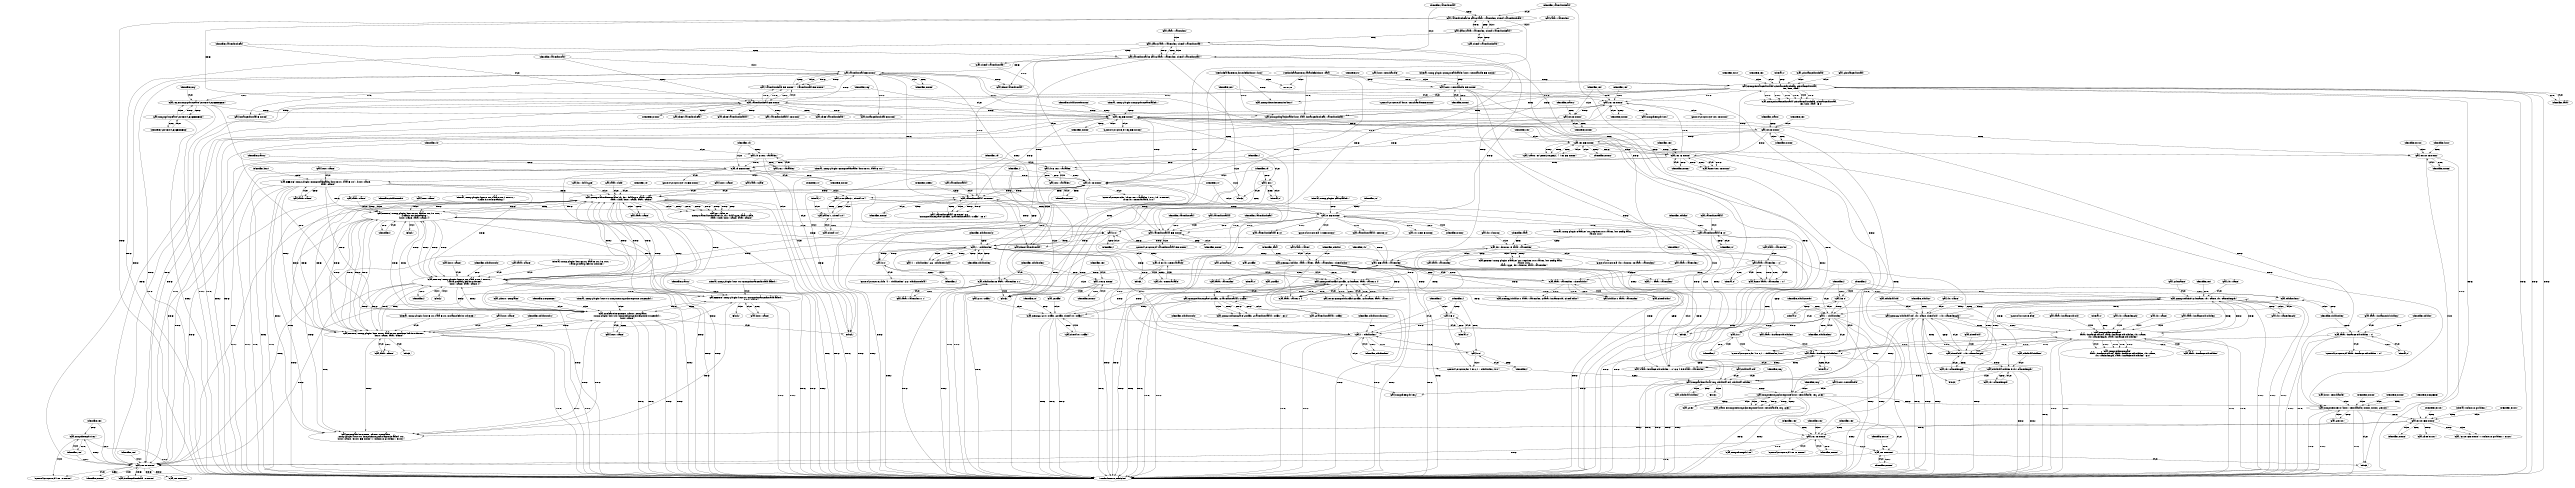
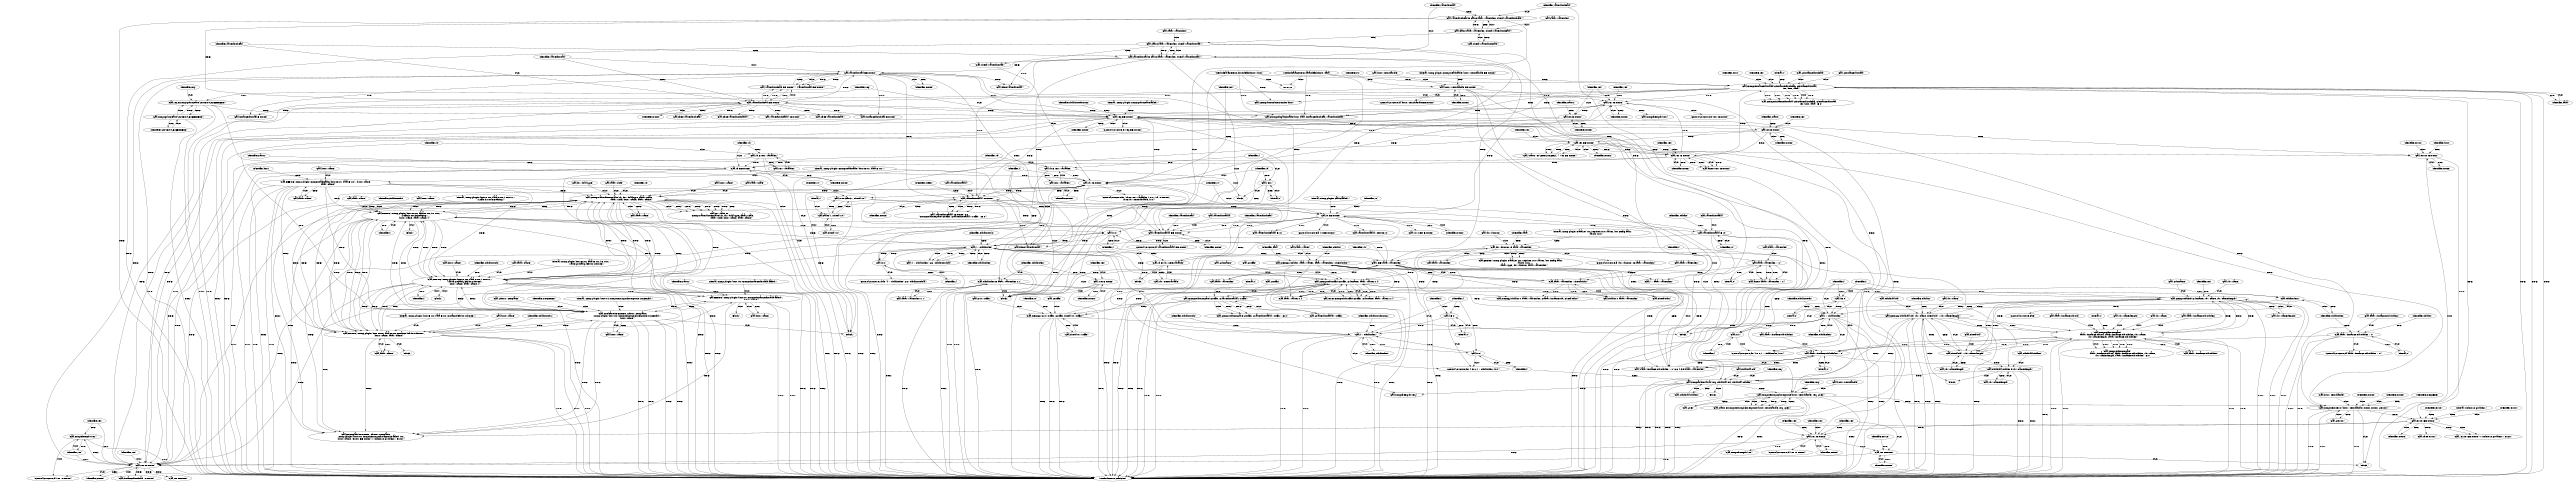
(1274, 103) -> (1274, 103)
(681, 183) -> none
